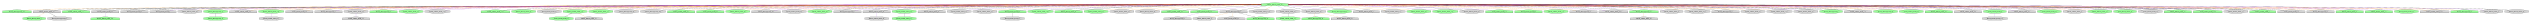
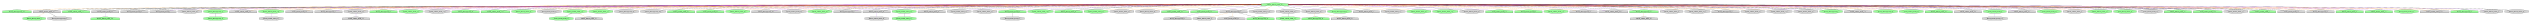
none -> (466, 11)
